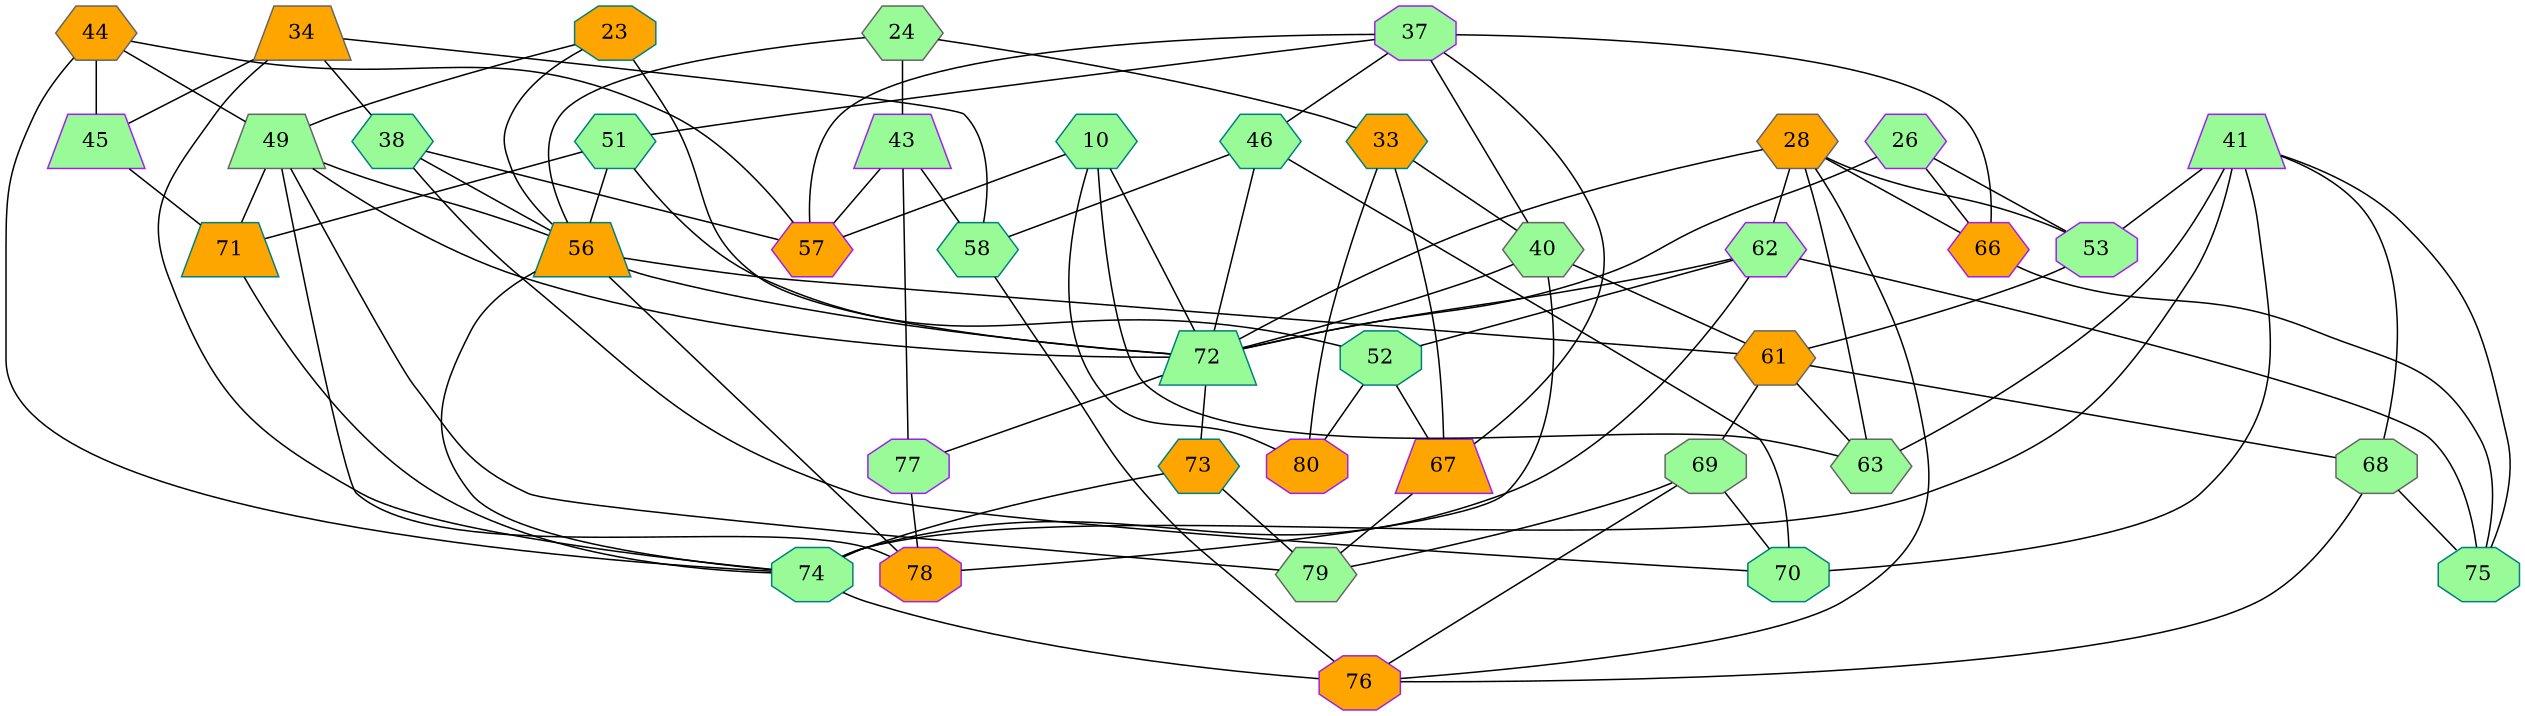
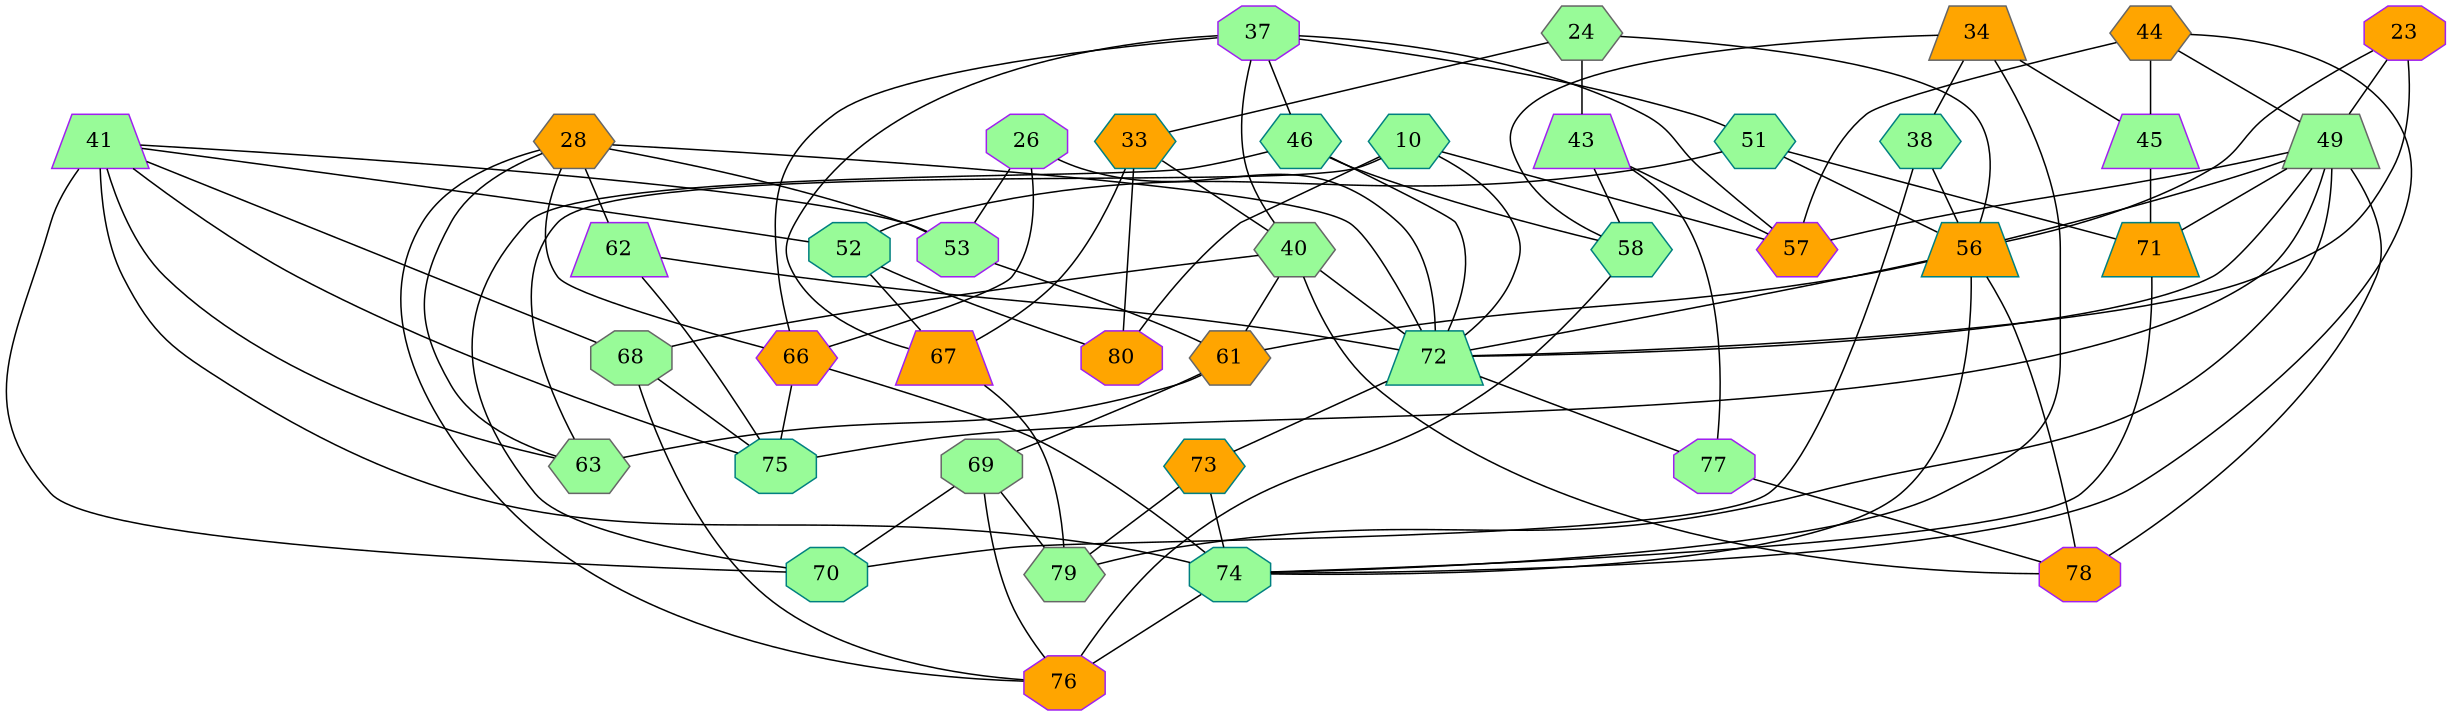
(615, 33) -> (2405, 33)
(1906, 141) -> (1027, 141)
(611, 198) -> (2071, 194)
(1766, 250) -> (619, 250)
(1577, 303) -> (492, 196)
none -> (1610, 407)
(2060, 409) -> (920, 301)
(1532, 481) -> (1058, 451)
